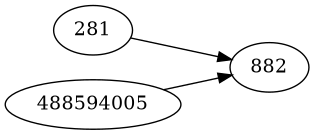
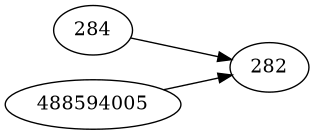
(93, 30) -> (93, 30)
(269, 67) -> (269, 67)
